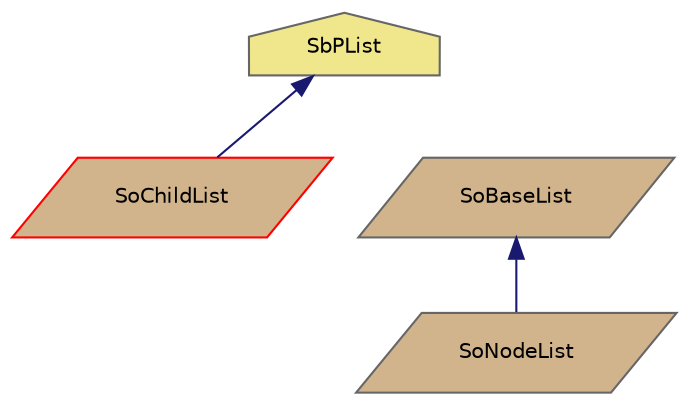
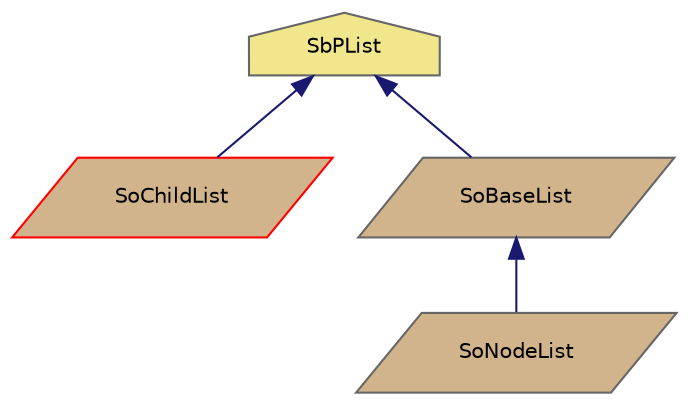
none -> (432, 124)
